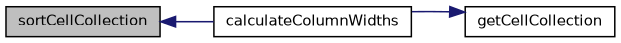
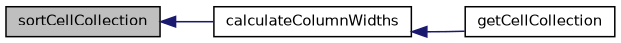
(431, 12) -> (446, 32)
